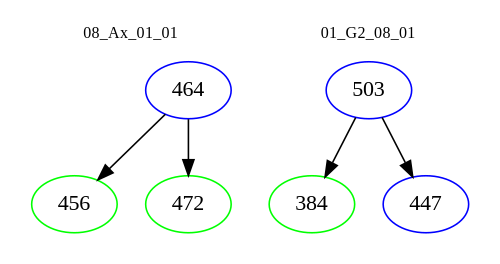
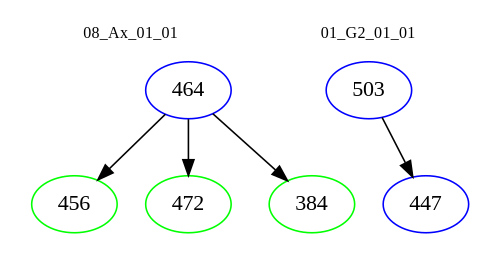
(369, 34) -> (369, 34)
(344, 140) -> (233, 132)
